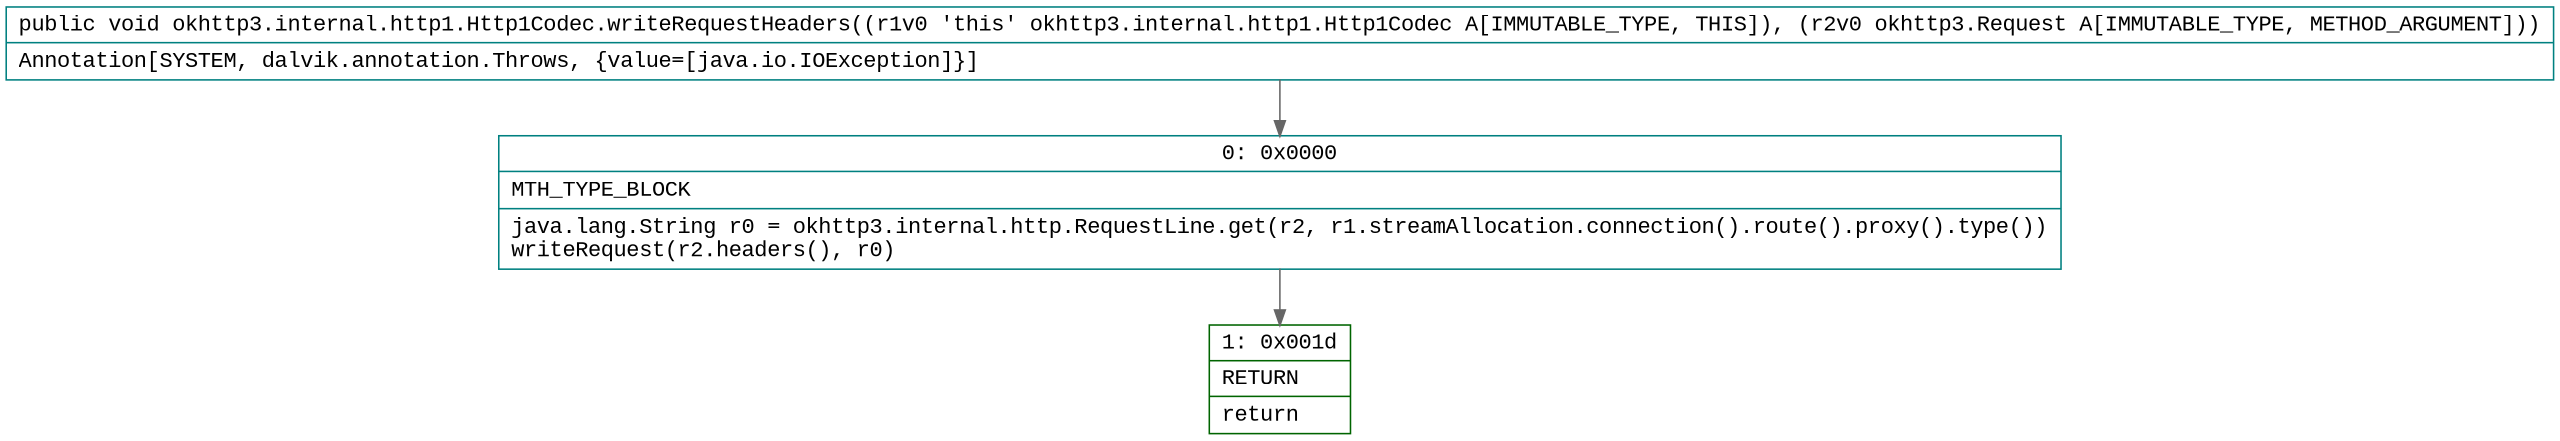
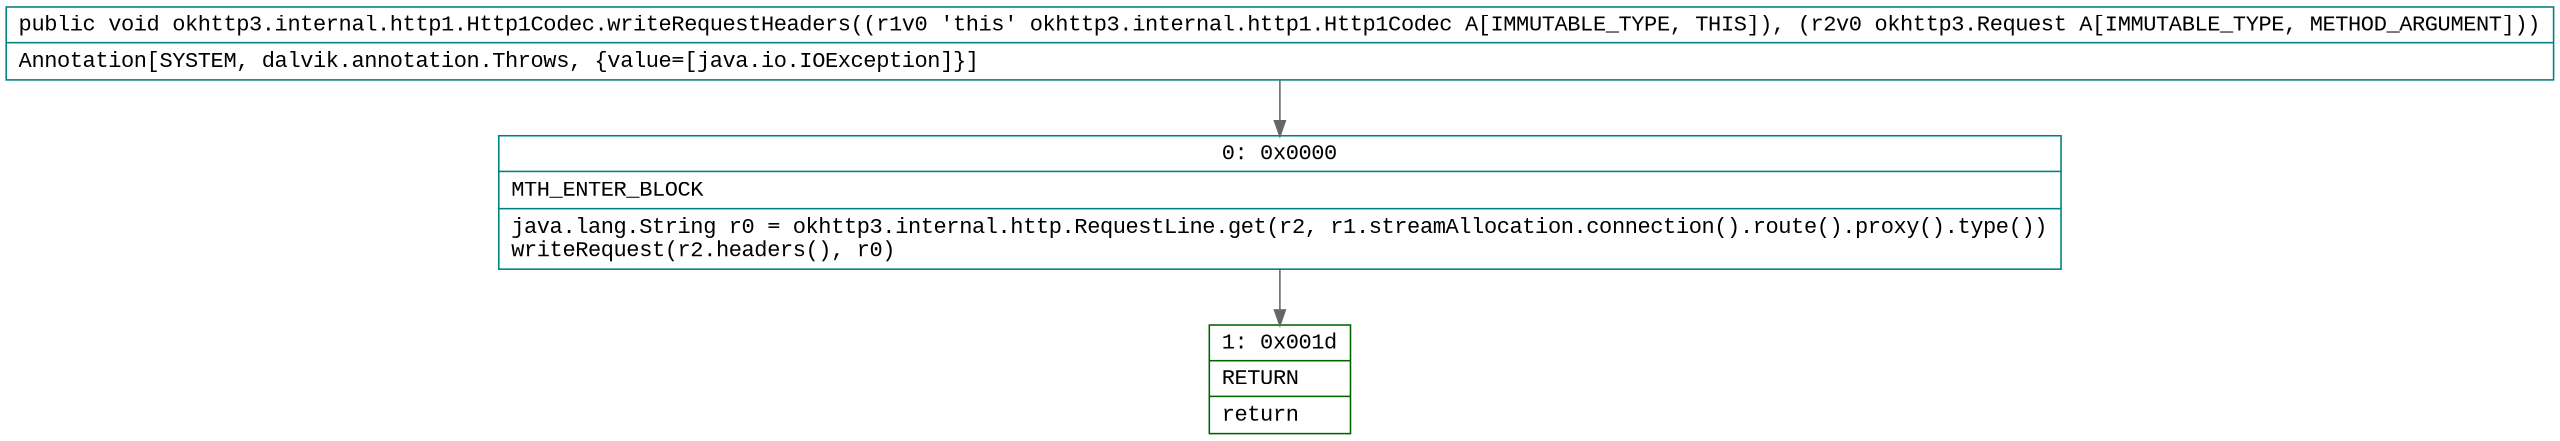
(601, 189) -> (607, 189)
